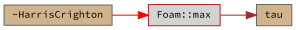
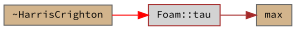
(184, 15) -> (184, 15)
(274, 15) -> (274, 15)
